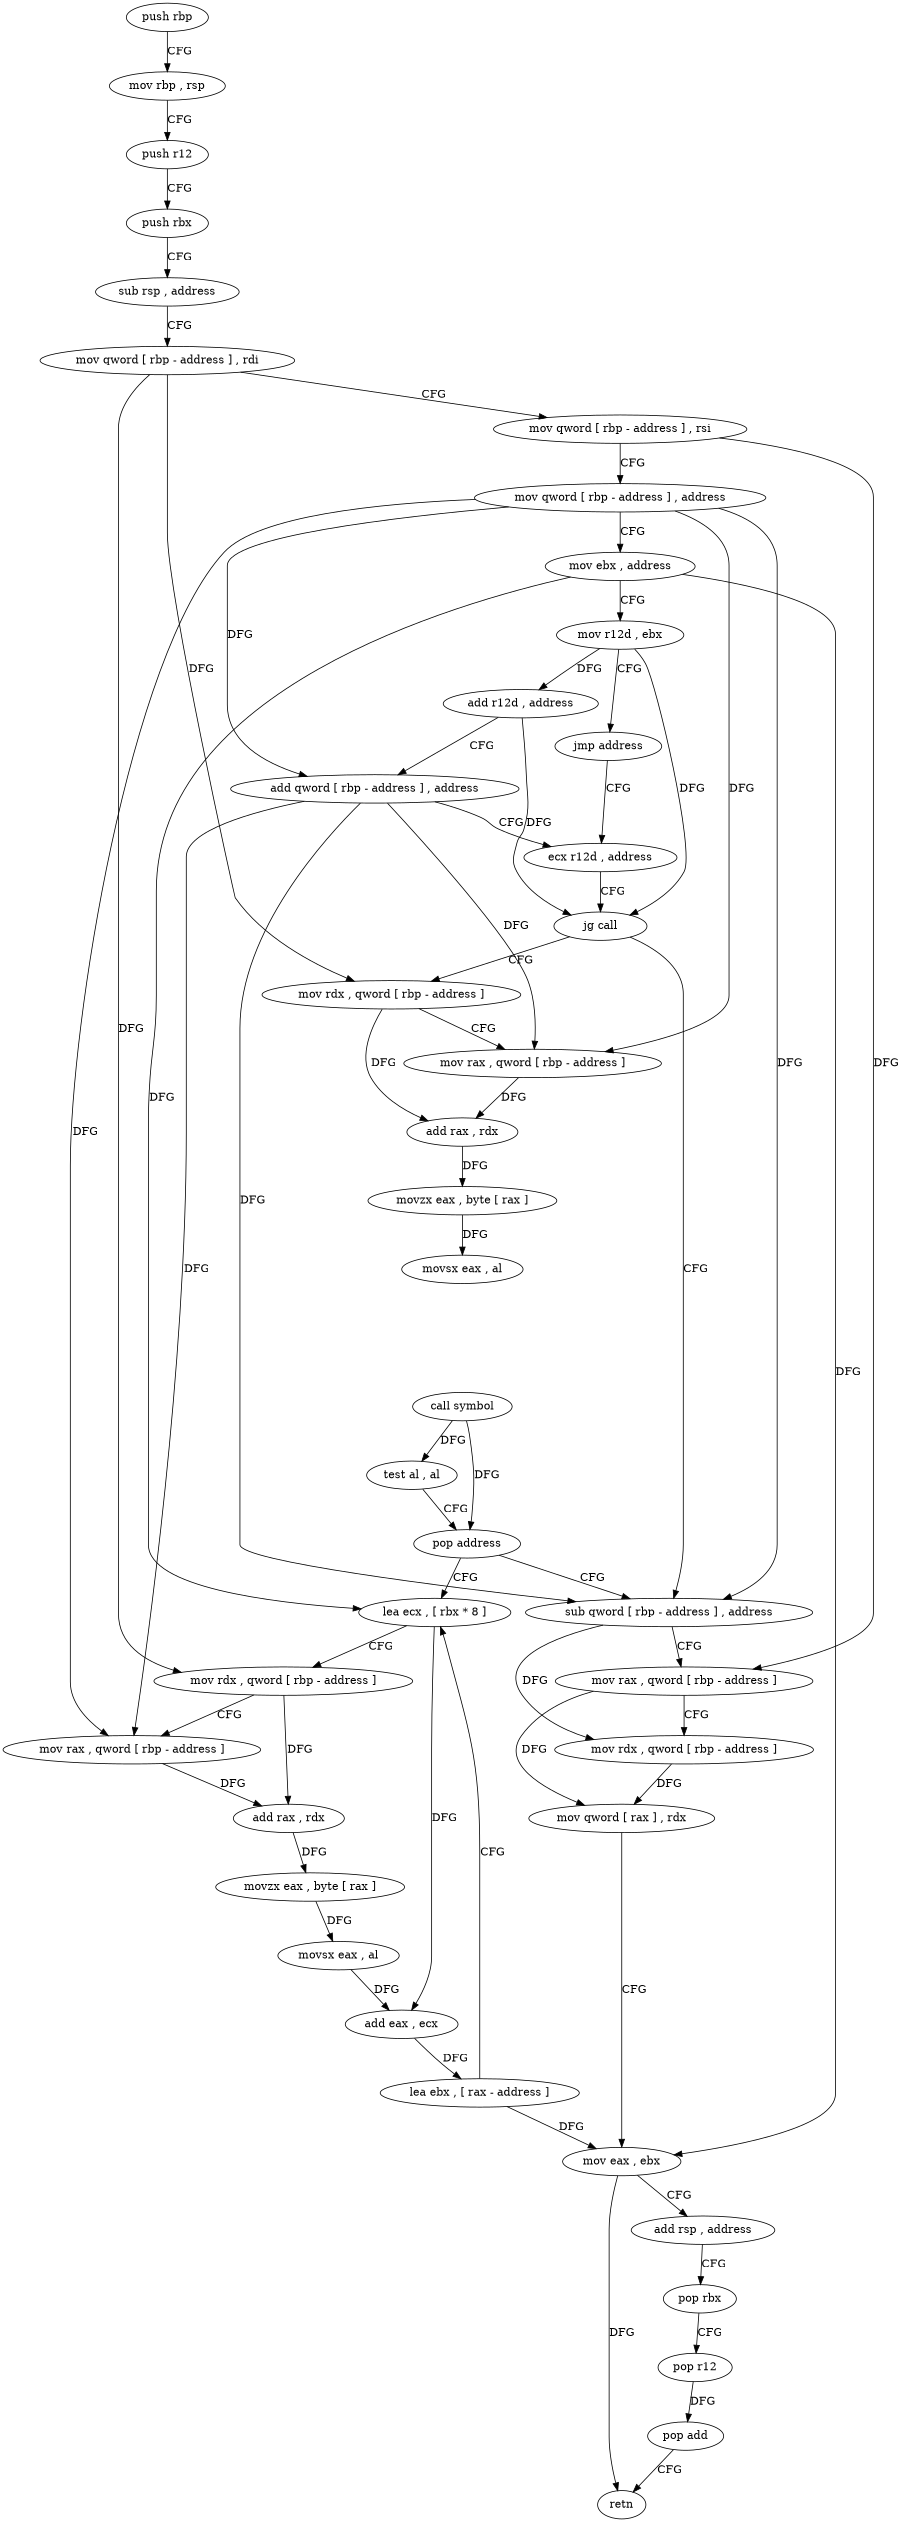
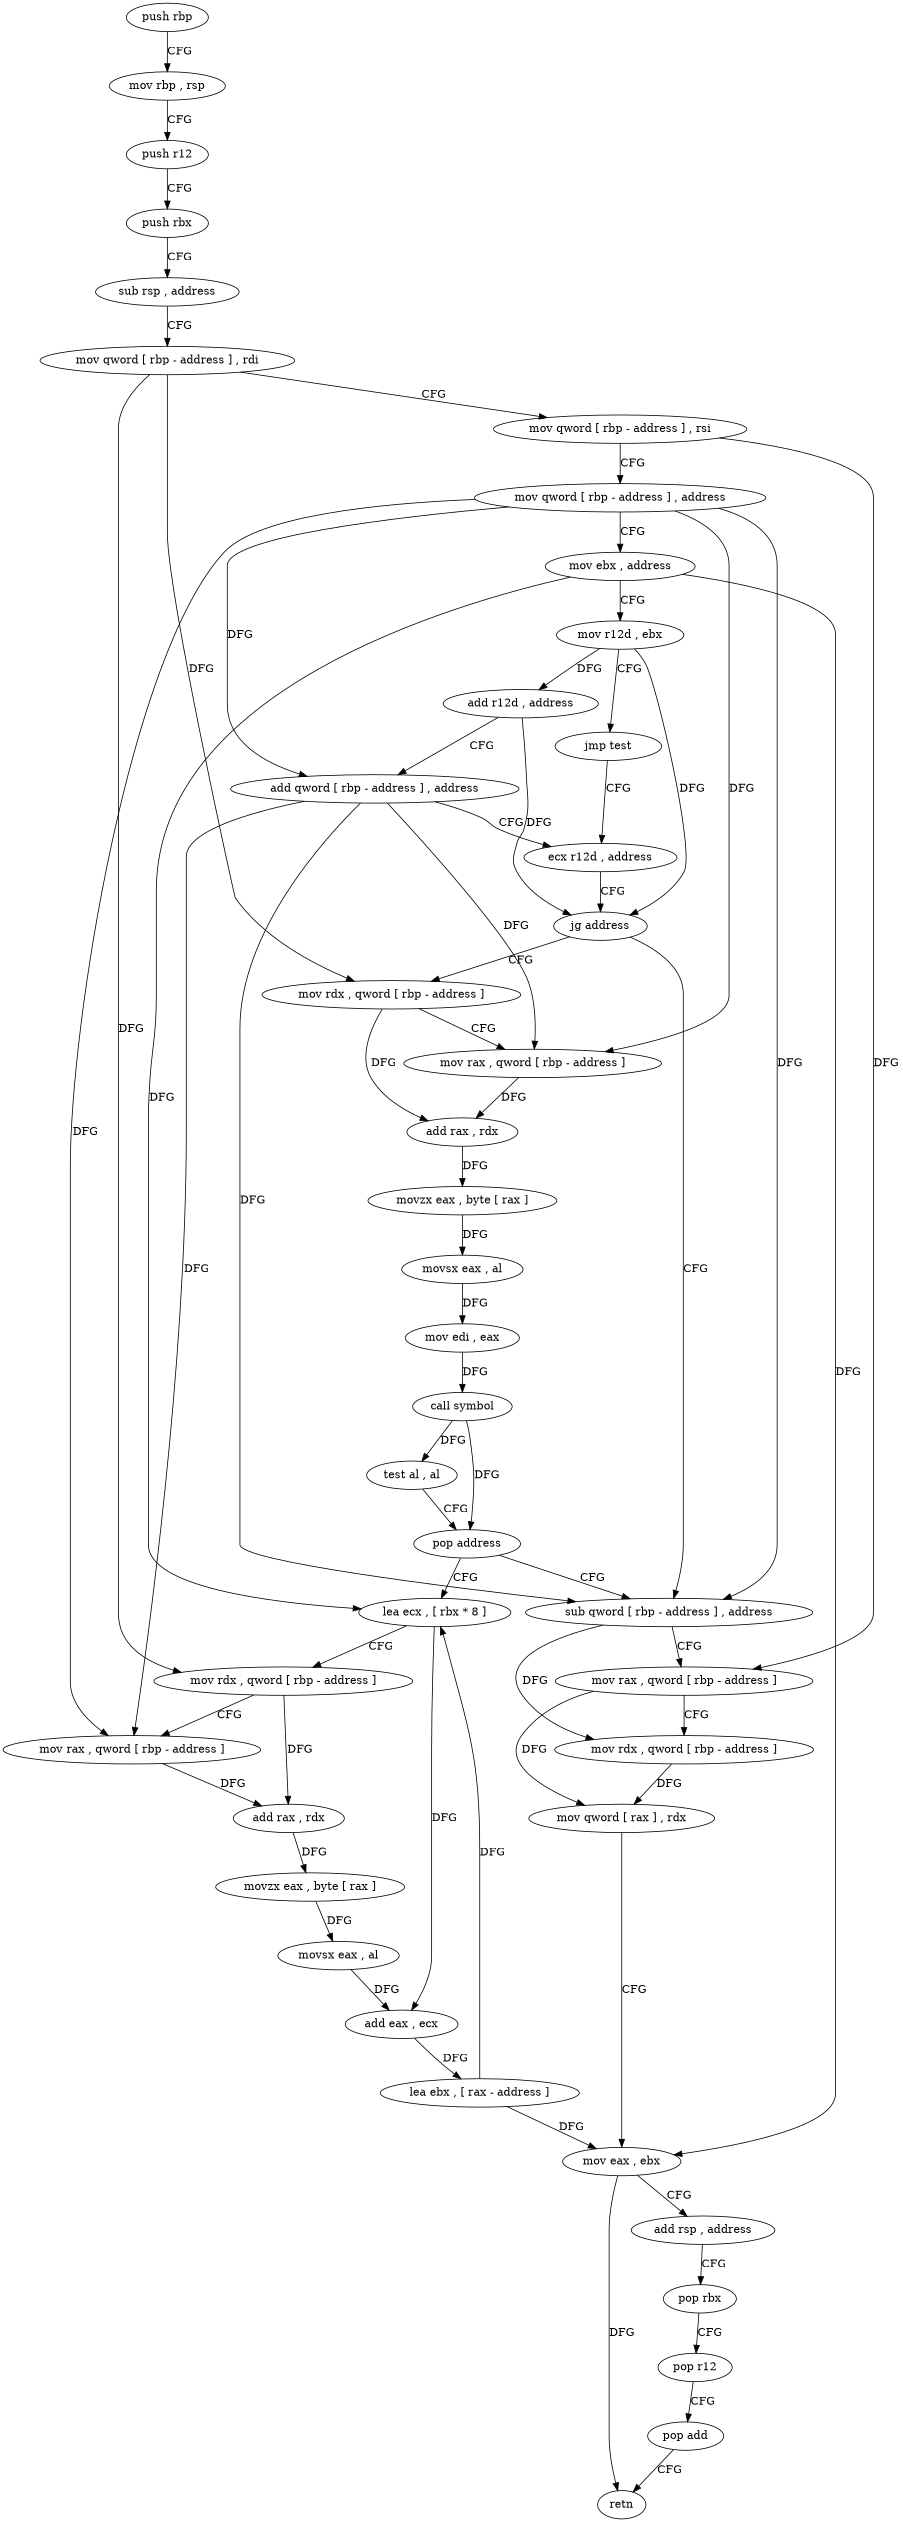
(608, 746) -> (608, 746)
(600, 926) -> (600, 926)
none -> (462, 1338)
(493, 1853) -> (493, 1853)
(703, 2402) -> (703, 2402)
